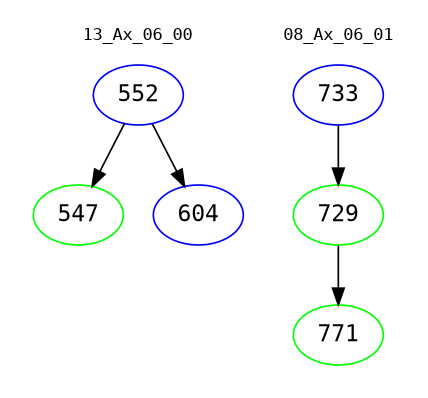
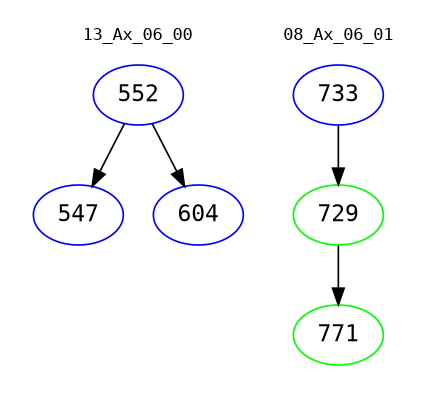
(78, 215) -> (78, 215)
